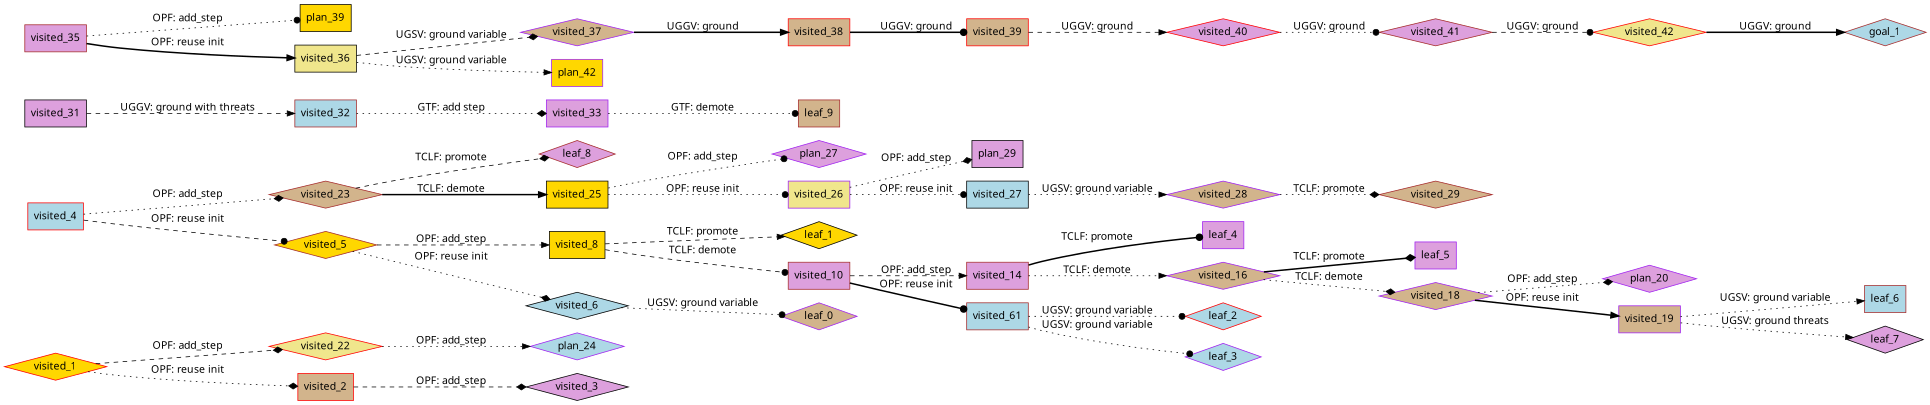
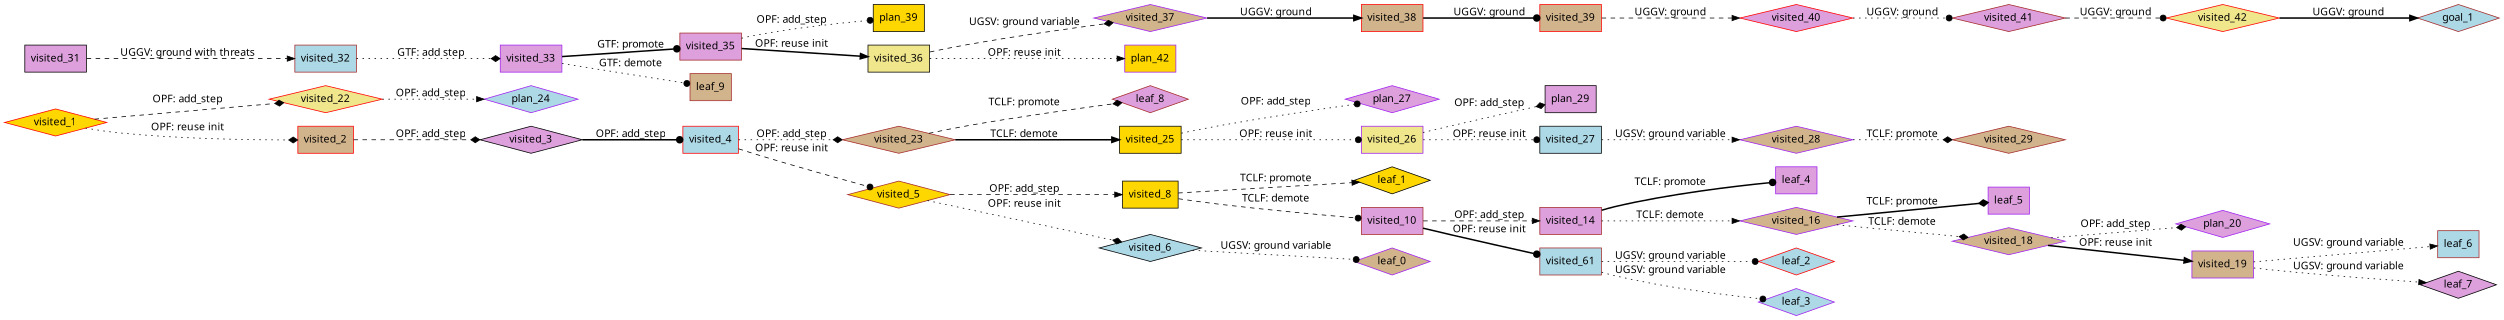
none -> (618, 53)
(451, 60) -> (1025, 53)
none -> (629, 140)
(1775, 321) -> (2348, 266)
